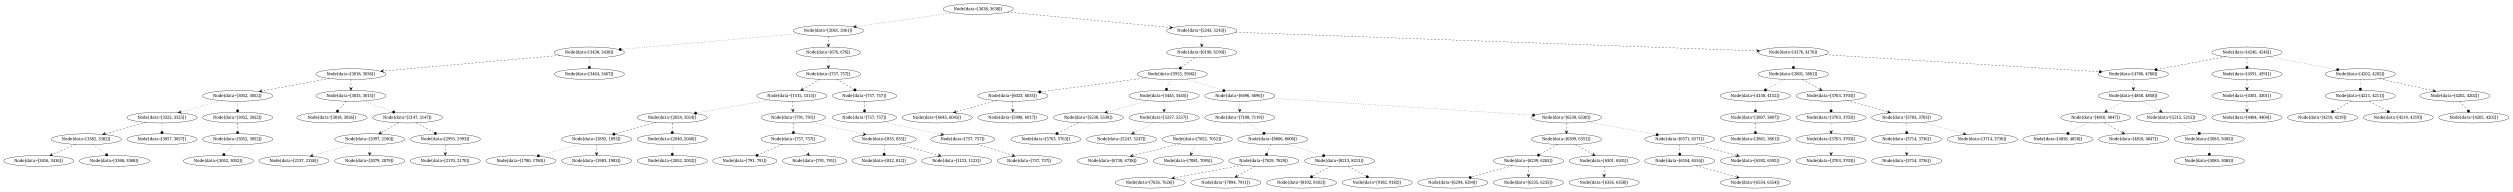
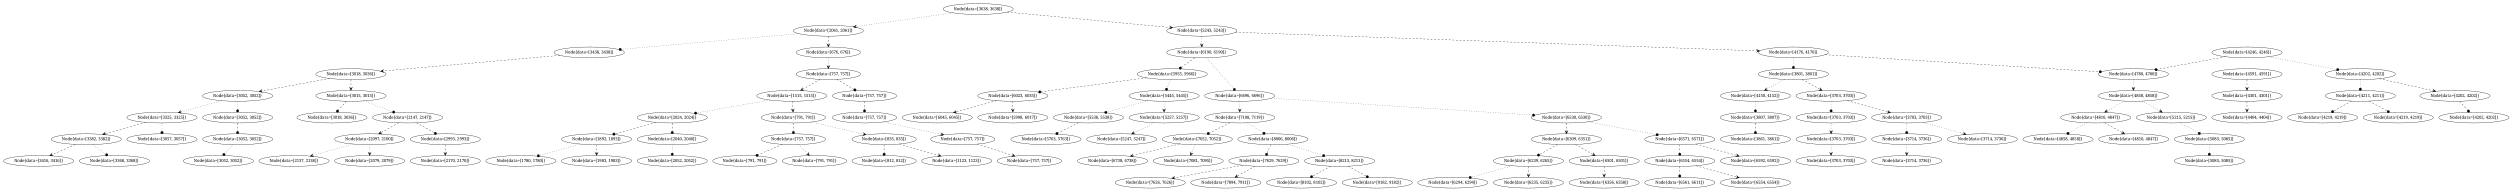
(2247, 62) -> none
(589, 74) -> none
(1776, 84) -> (1776, 84)
(1205, 85) -> (1220, 73)
(1128, 106) -> (1128, 106)
none -> (1220, 128)
(1492, 171) -> (1492, 171)
none -> (1680, 183)
